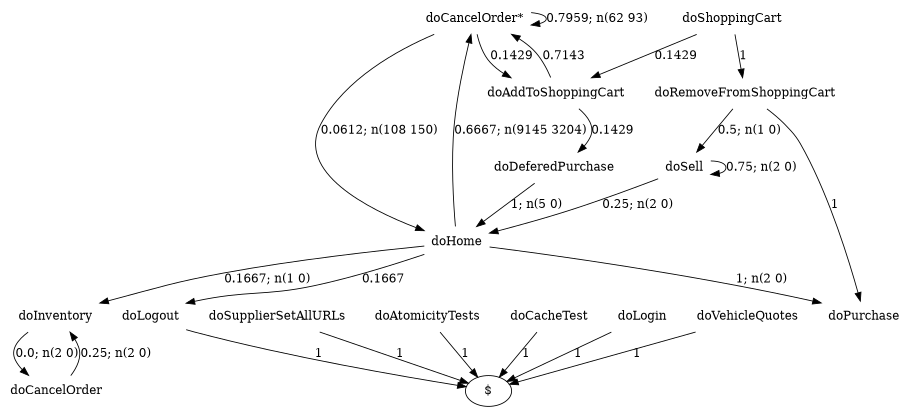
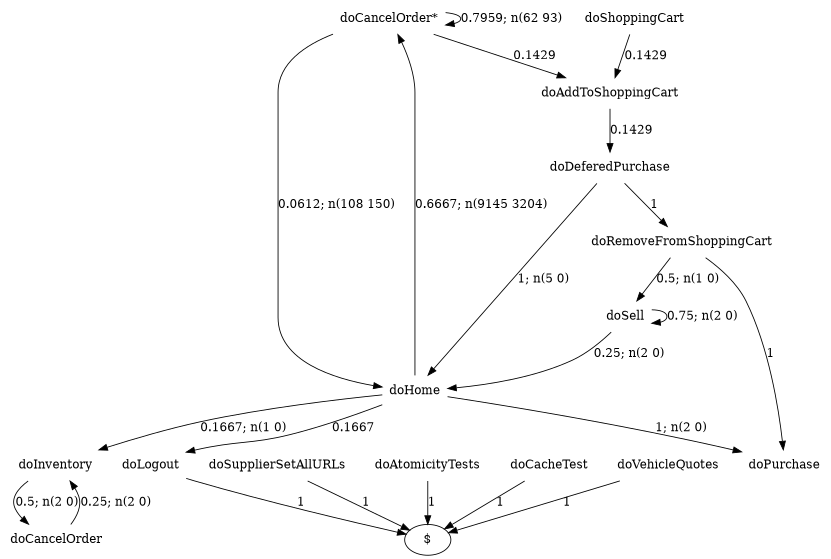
(738, 52) -> (643, 202)
(538, 55) -> none
(643, 317) -> none
(47, 354) -> (47, 503)
